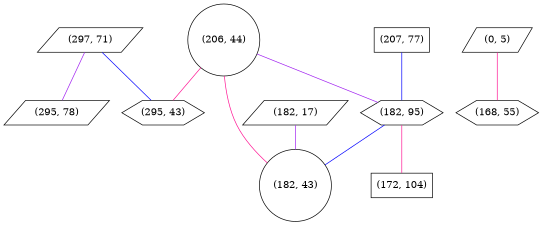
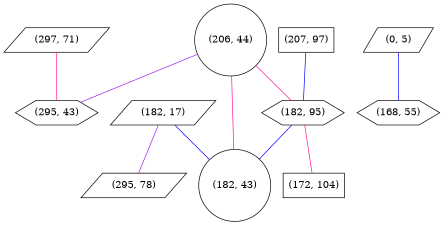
(402, 40) -> (306, 40)
(73, 76) -> (148, 149)
(127, 76) -> (57, 76)
(497, 76) -> (398, 76)
(317, 78) -> (274, 83)
(187, 84) -> (139, 78)
(295, 137) -> (192, 142)
